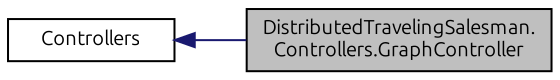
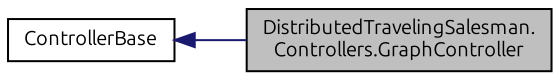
(91, 40) -> (91, 40)
